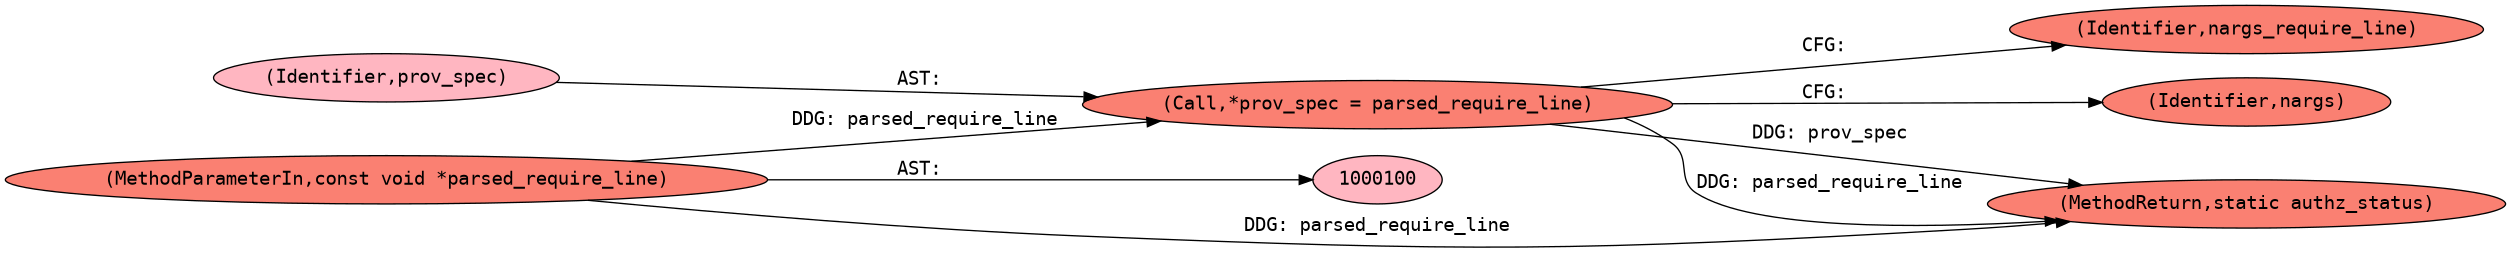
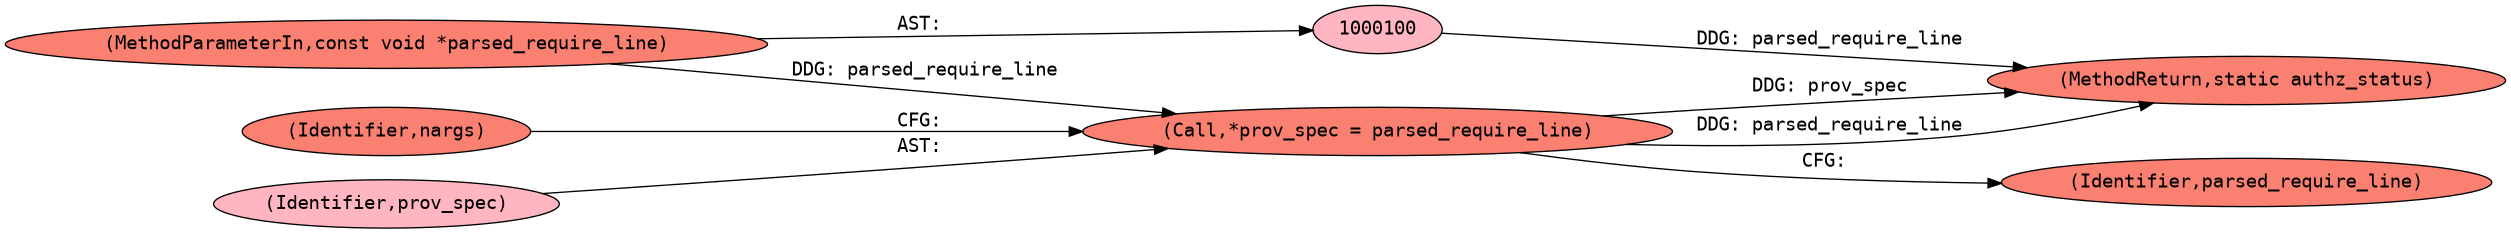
(2246, 30) -> (2246, 182)
(1880, 103) -> (800, 131)
(1322, 245) -> (1727, 50)
